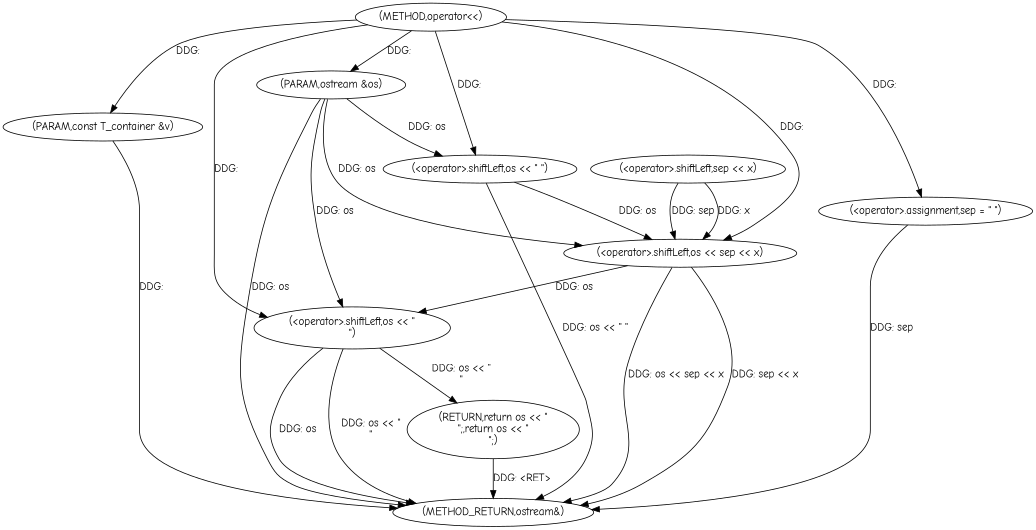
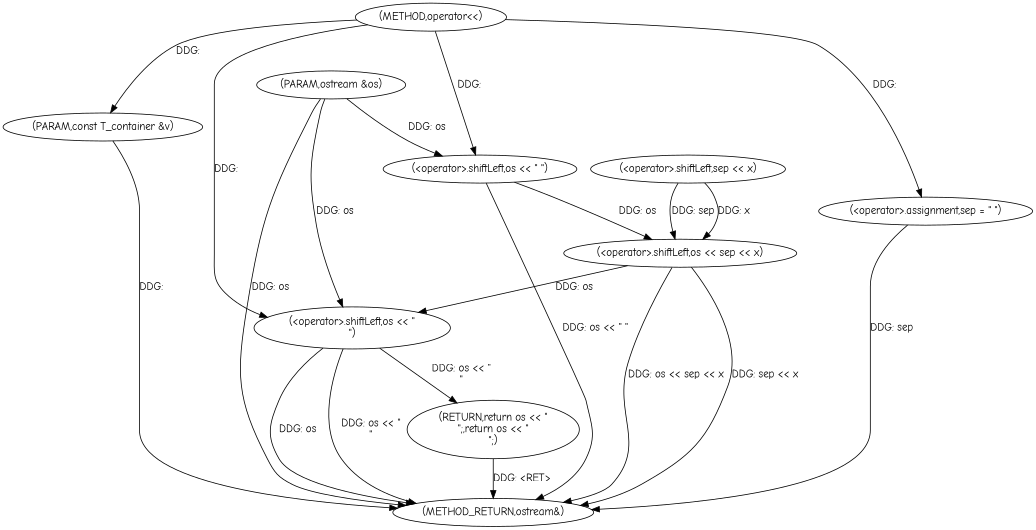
(384, 49) -> none
(714, 85) -> none
(410, 217) -> none
